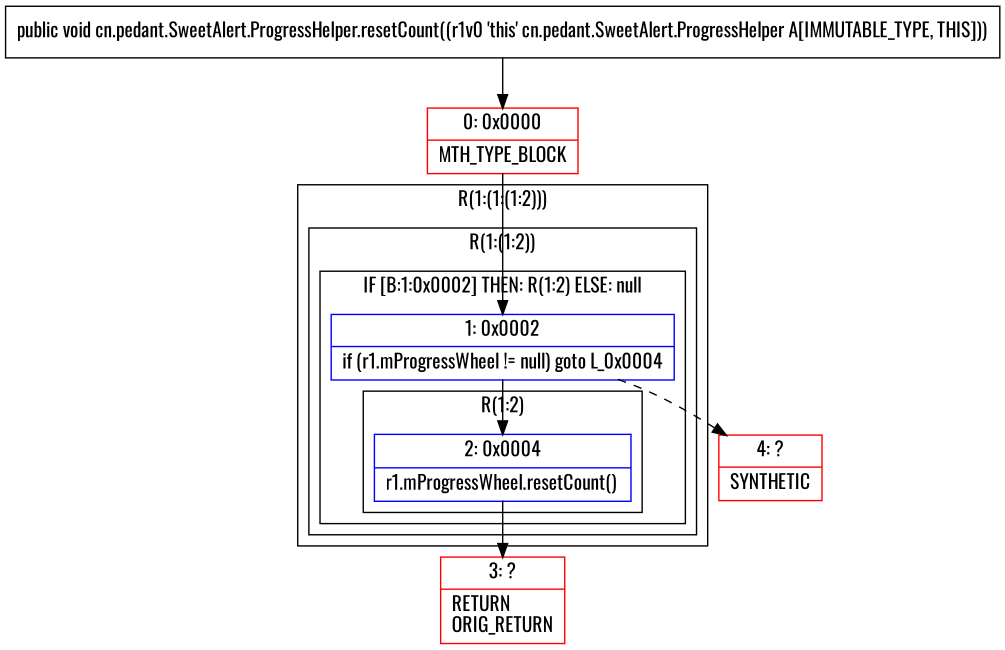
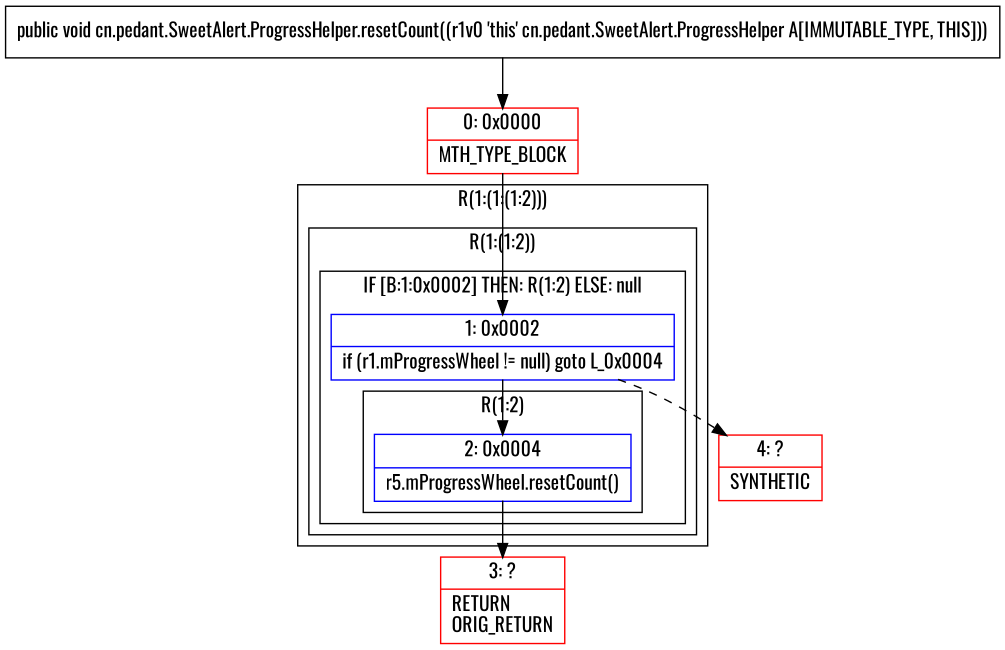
(501, 484) -> (503, 484)
